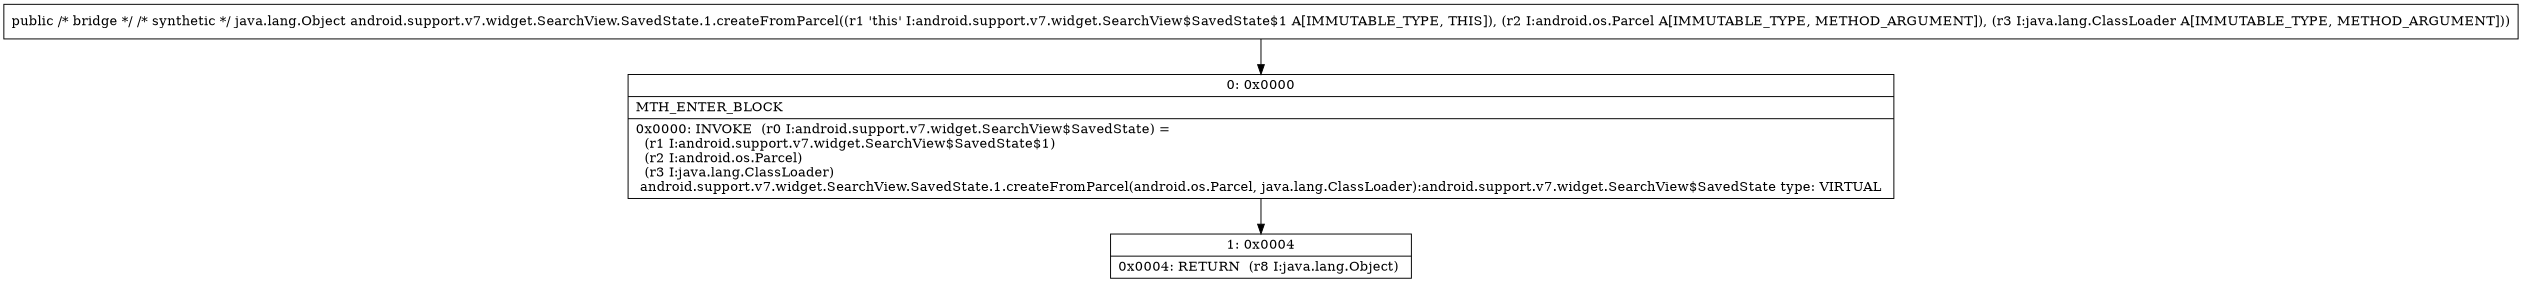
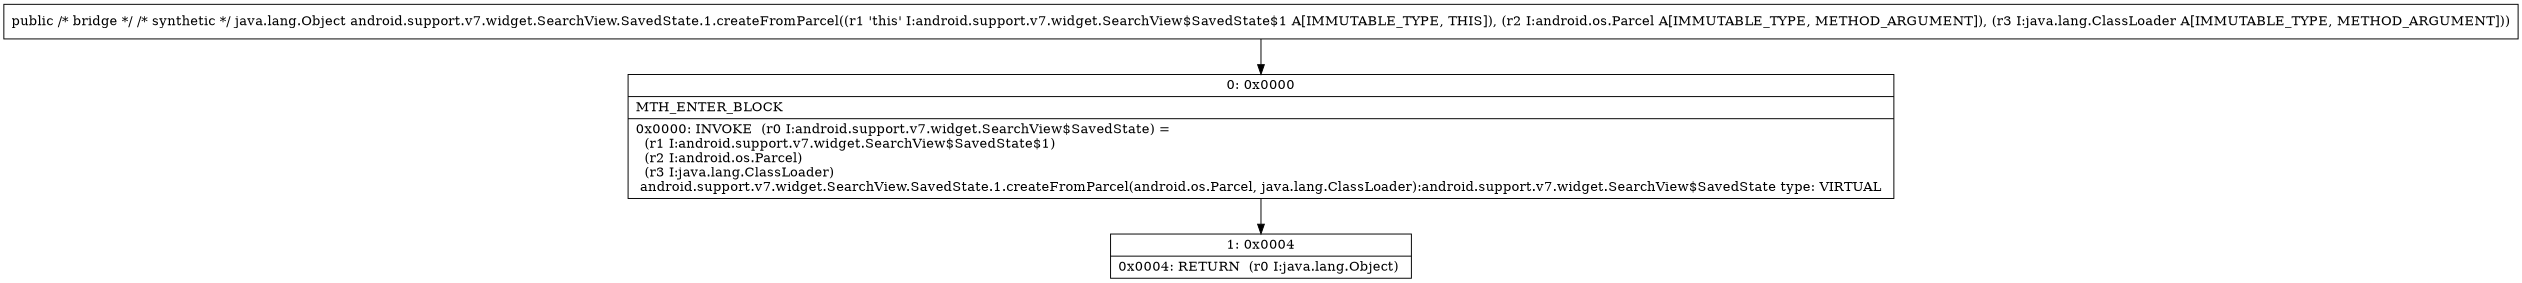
(1261, 267) -> (1261, 267)
